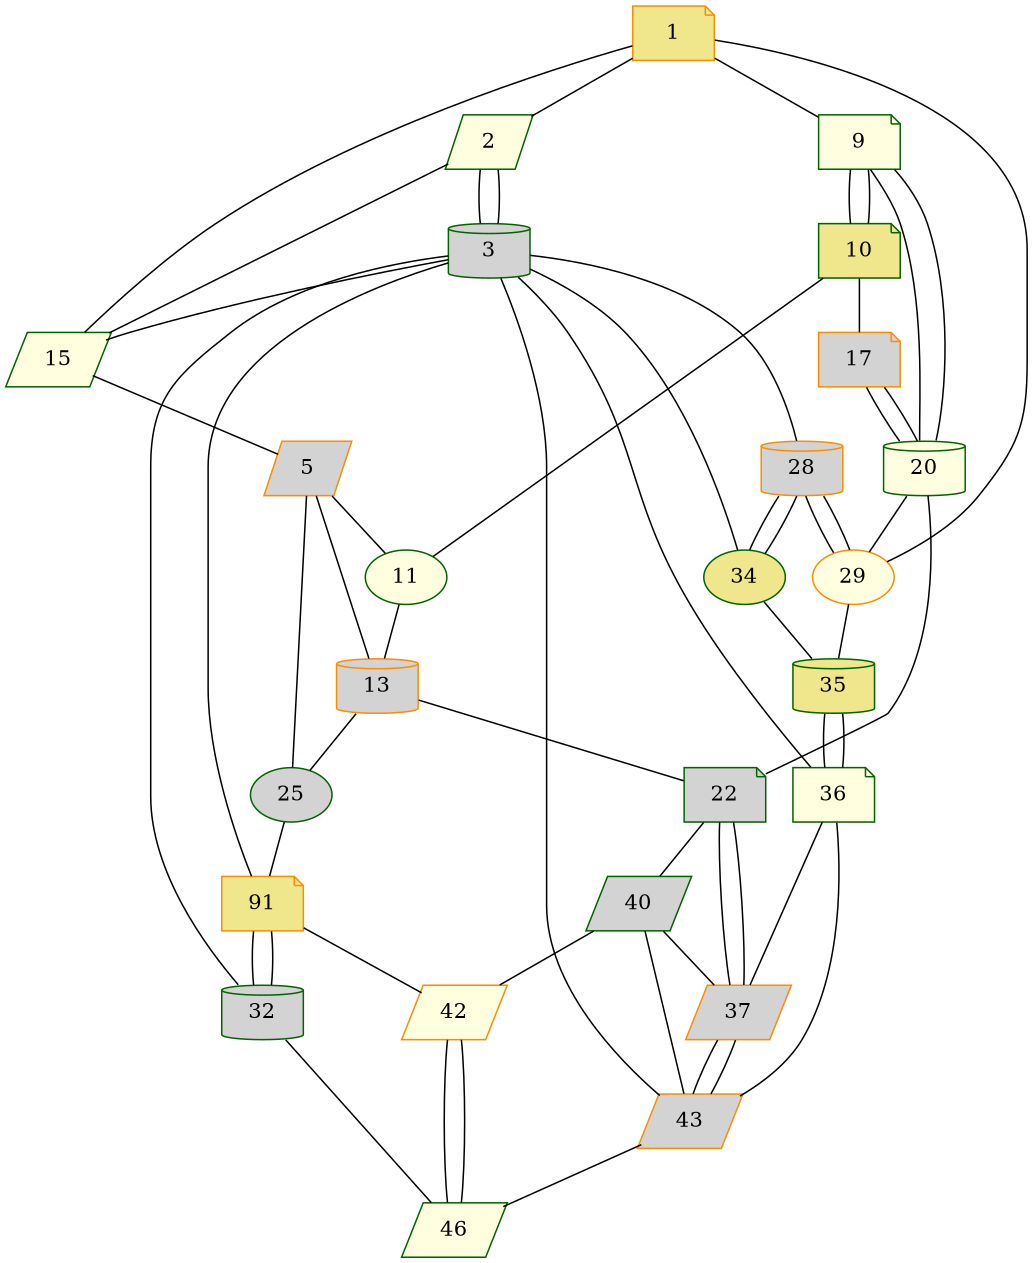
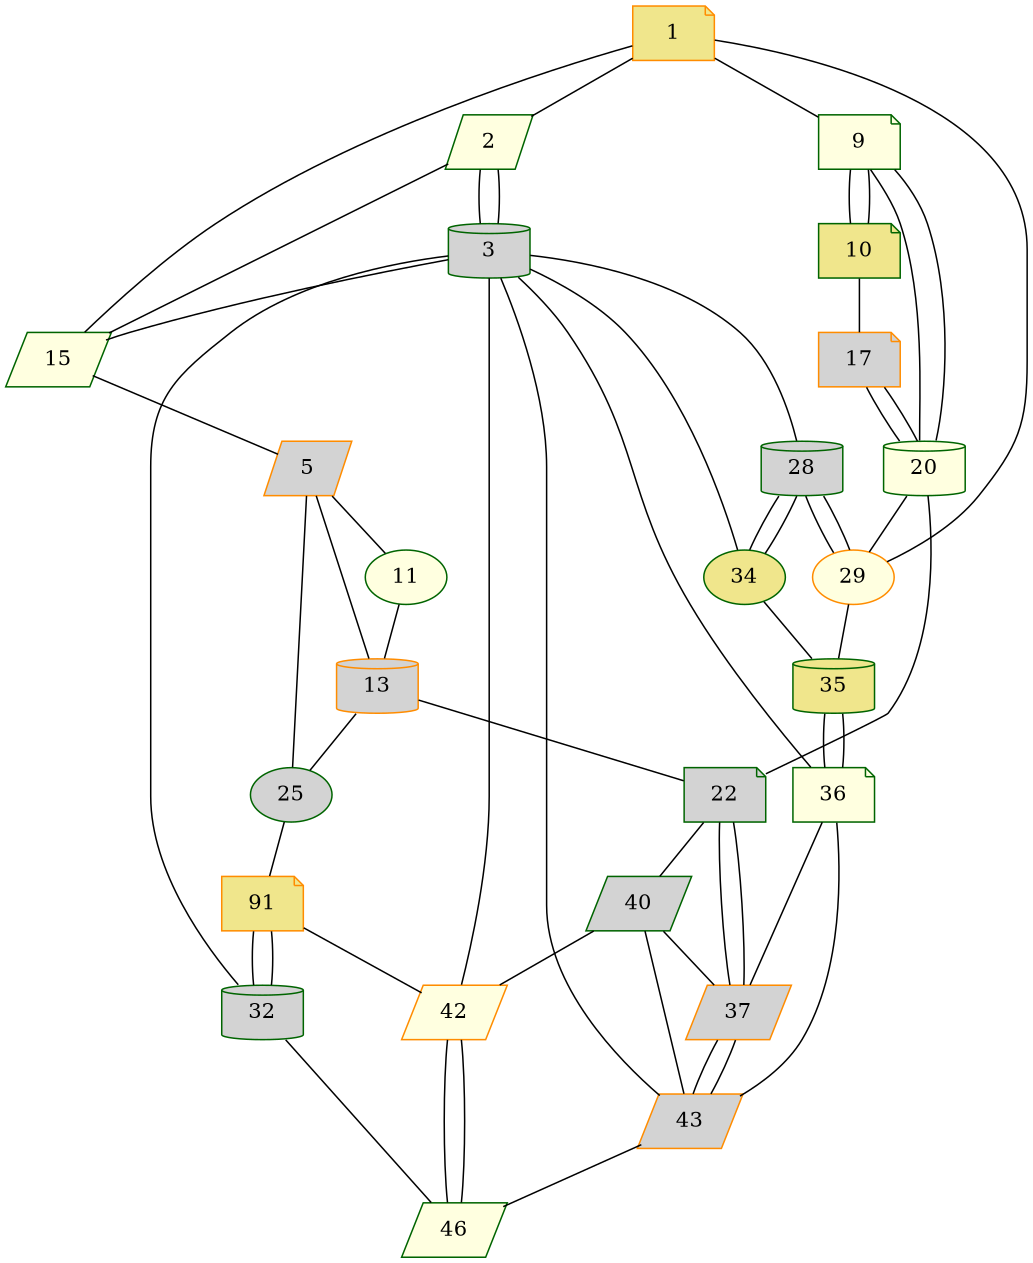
(628, 417) -> none
(802, 468) -> (802, 468)
(208, 507) -> (489, 633)
